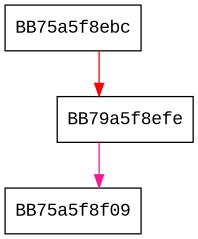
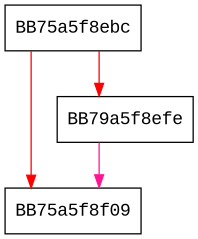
none -> (31, 113)
